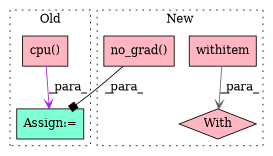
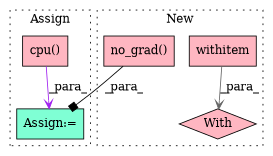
(50, 20) -> (50, 20)
